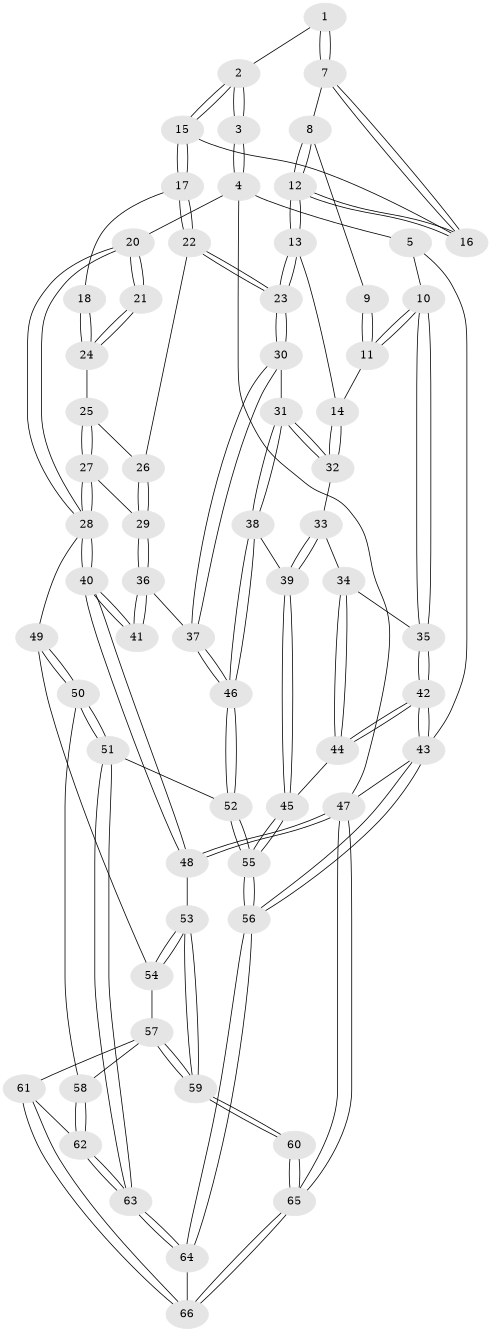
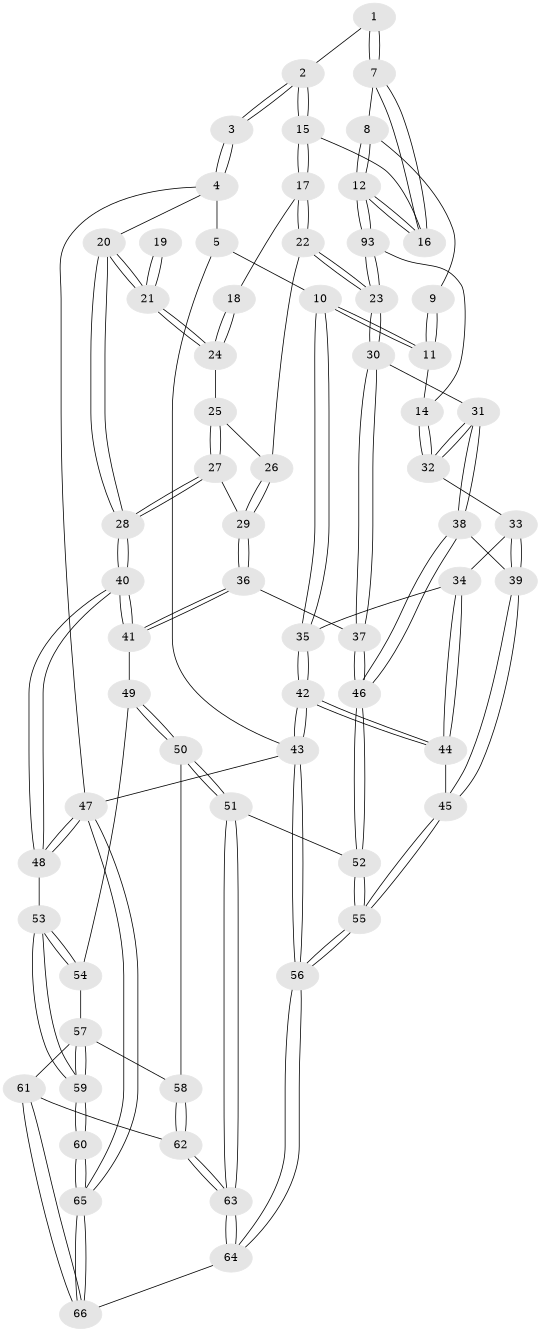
none -> (161, 243)
(295, 243) -> (368, 243)
(54, 579) -> (129, 666)
